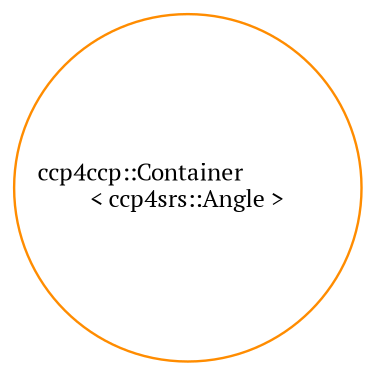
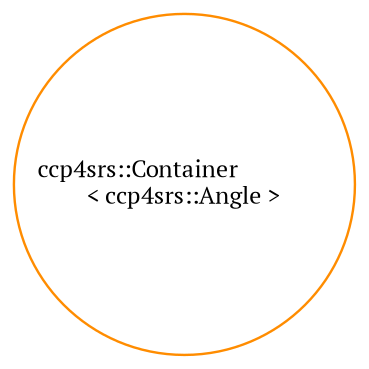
(188, 188) -> (184, 184)
